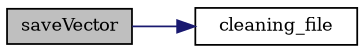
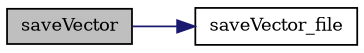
(276, 26) -> (276, 26)
